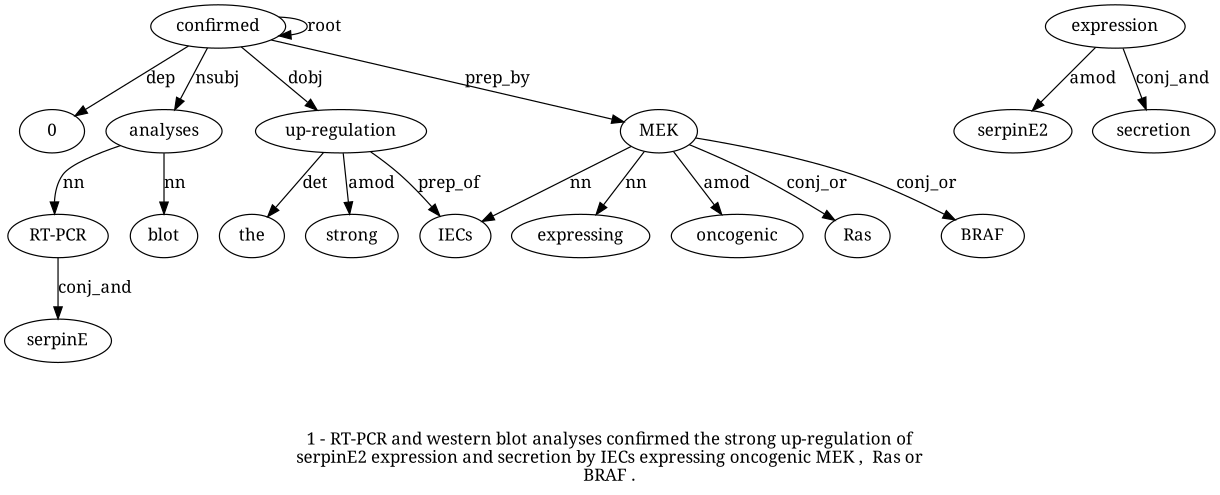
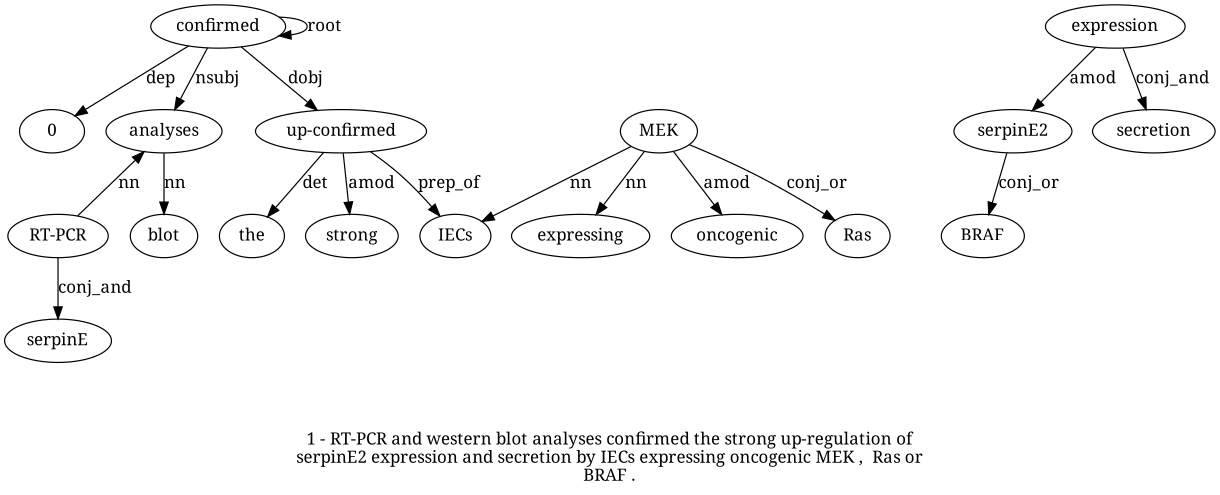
(442, 80) -> none
(341, 131) -> (341, 131)
(77, 164) -> (106, 188)
(823, 166) -> (1000, 178)
